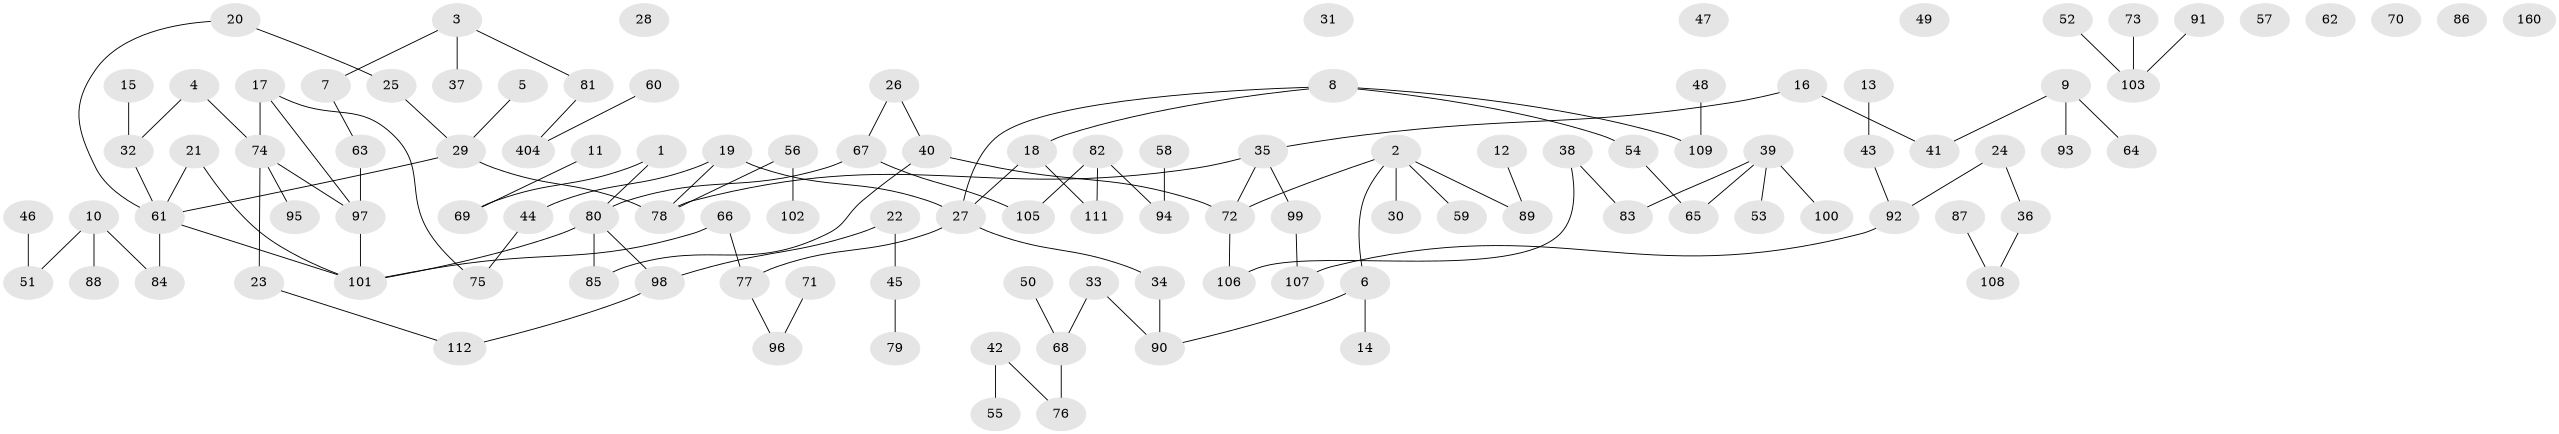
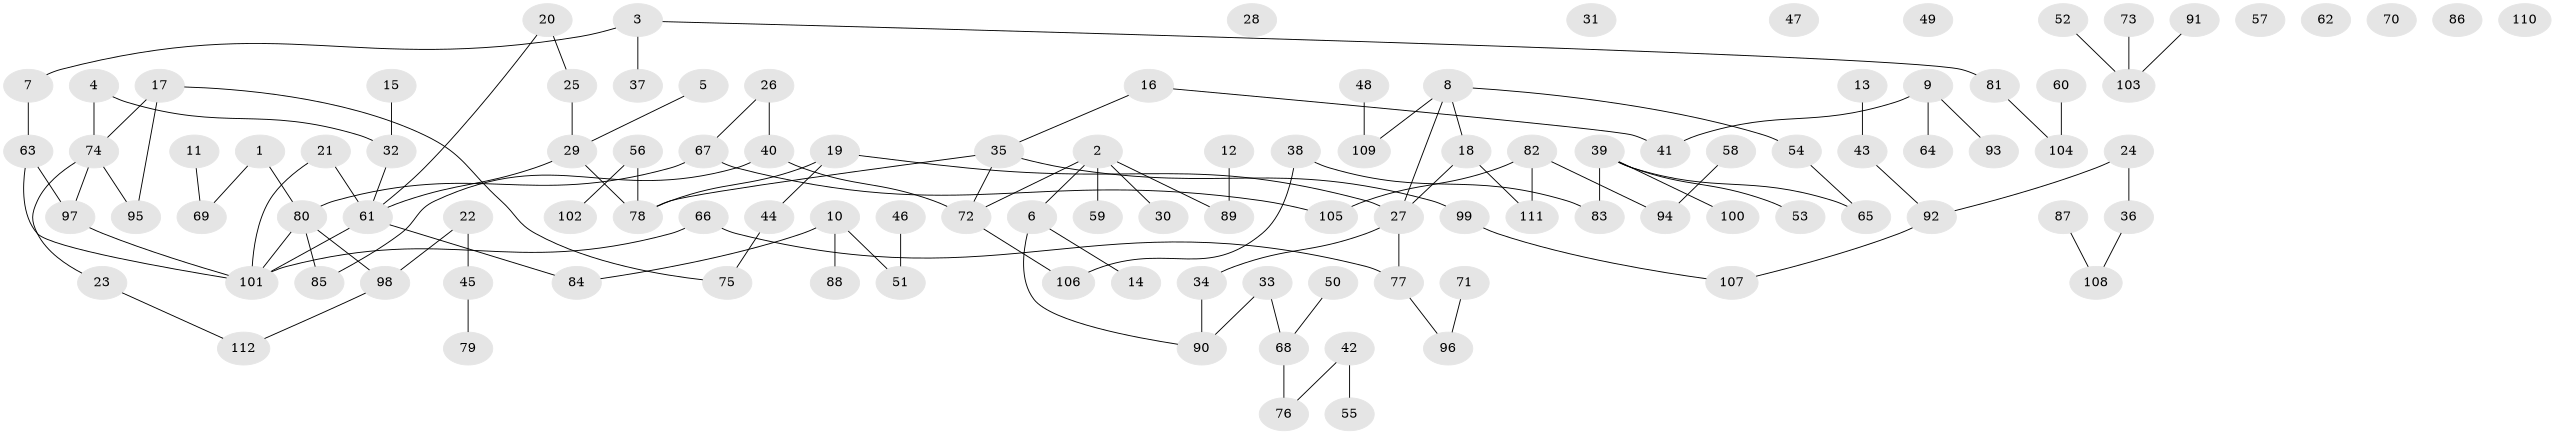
(2529, 20) -> (2525, 20)
(310, 151) -> (148, 151)
(528, 151) -> (2061, 151)
none -> (97, 253)
